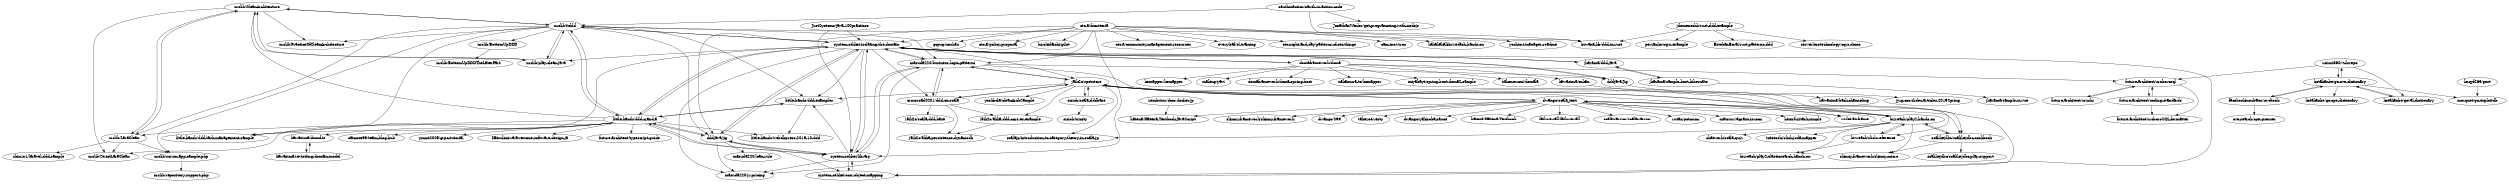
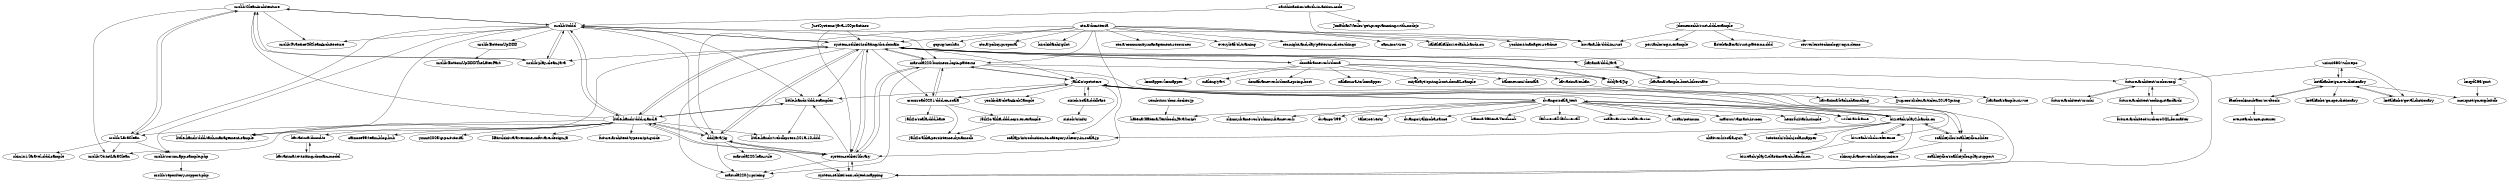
(1052, 101) -> none
(1962, 138) -> (1962, 138)
